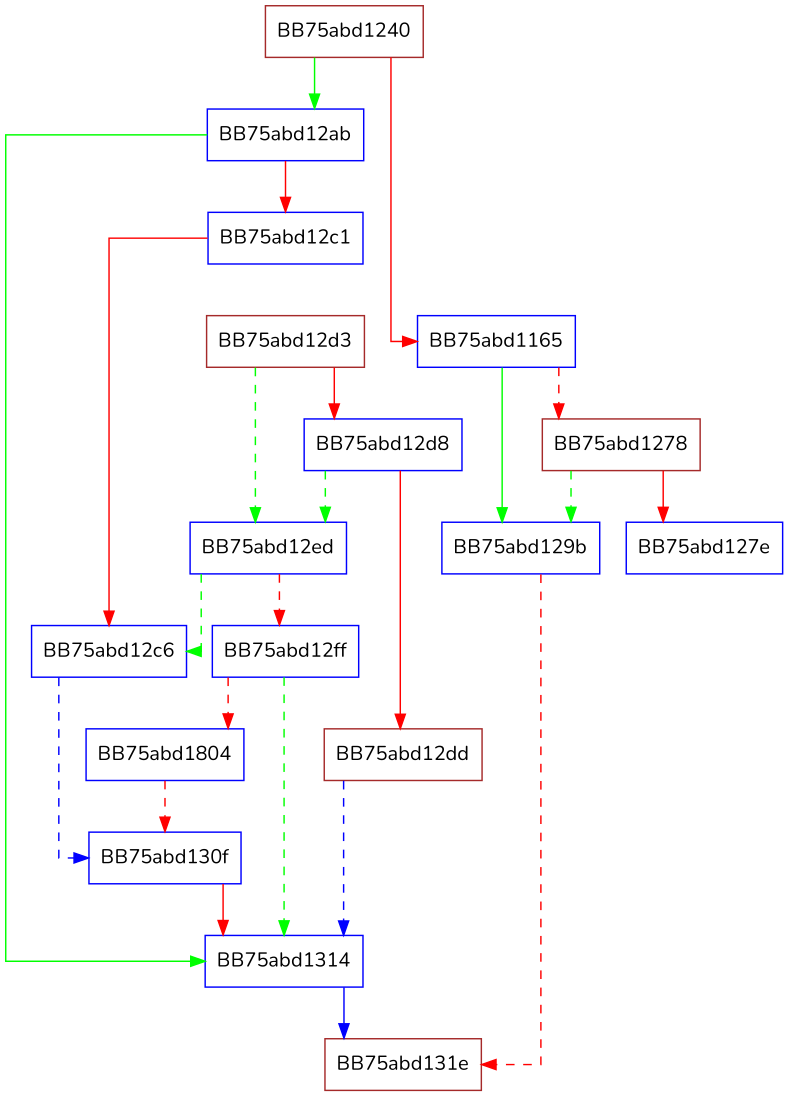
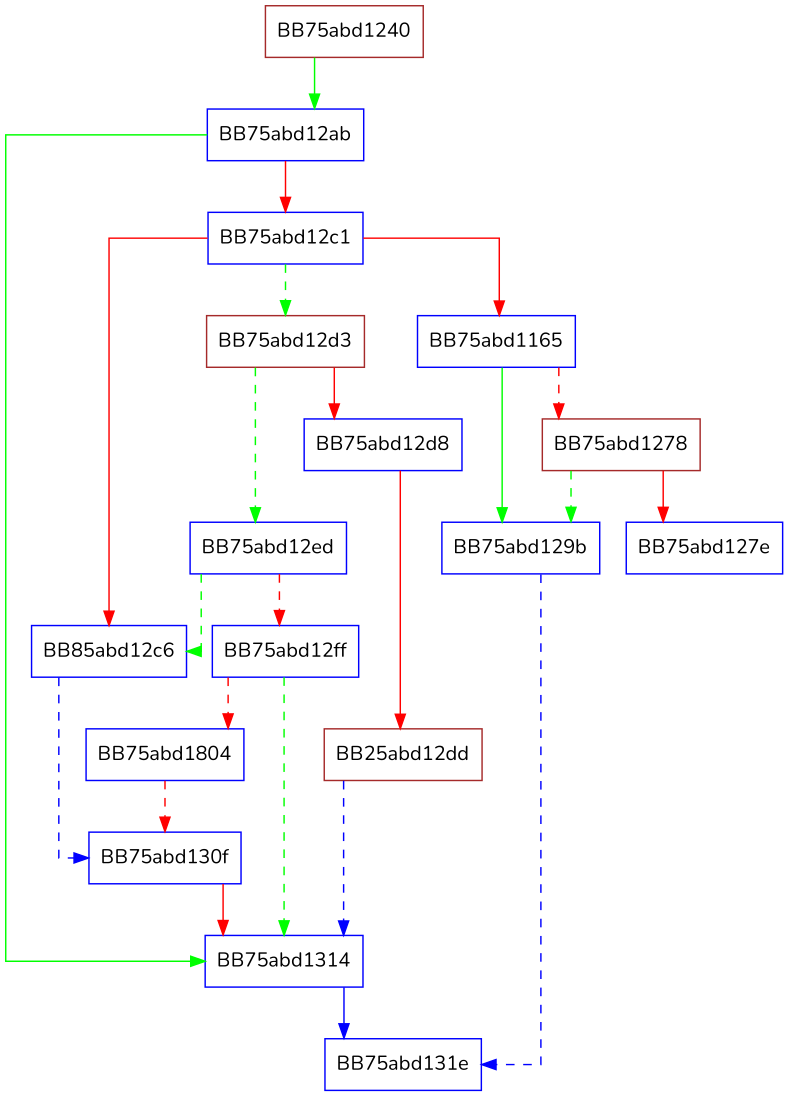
(391, 205) -> (463, 238)
none -> (286, 282)
(325, 489) -> none
(109, 651) -> (109, 651)
(403, 755) -> (403, 755)
(541, 842) -> (541, 842)
(403, 1065) -> (403, 1065)
